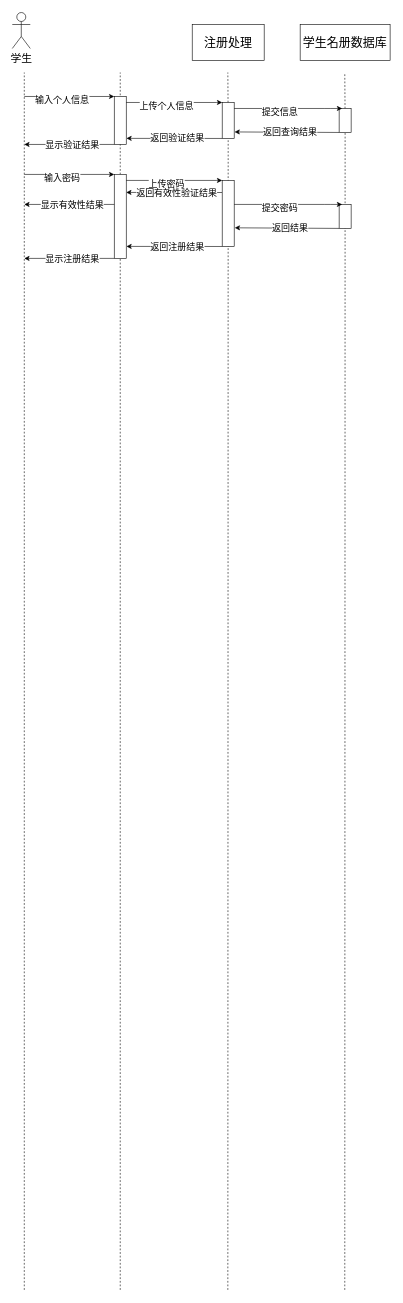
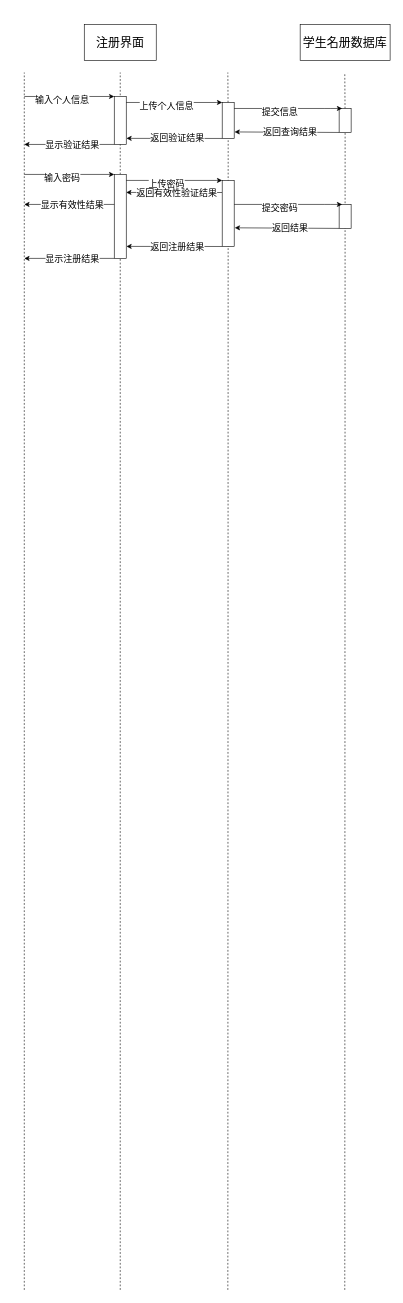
(21, 30) -> none
none -> (120, 42)
(228, 42) -> none
